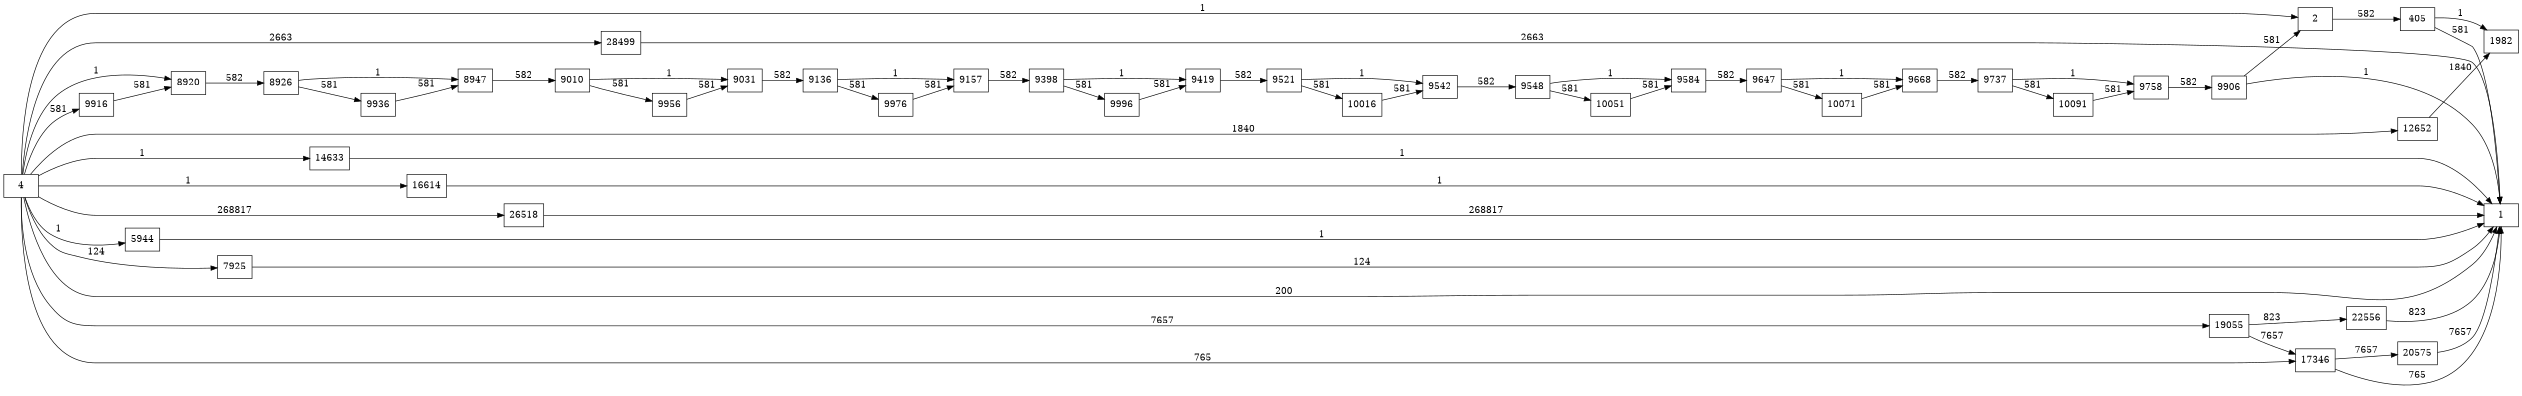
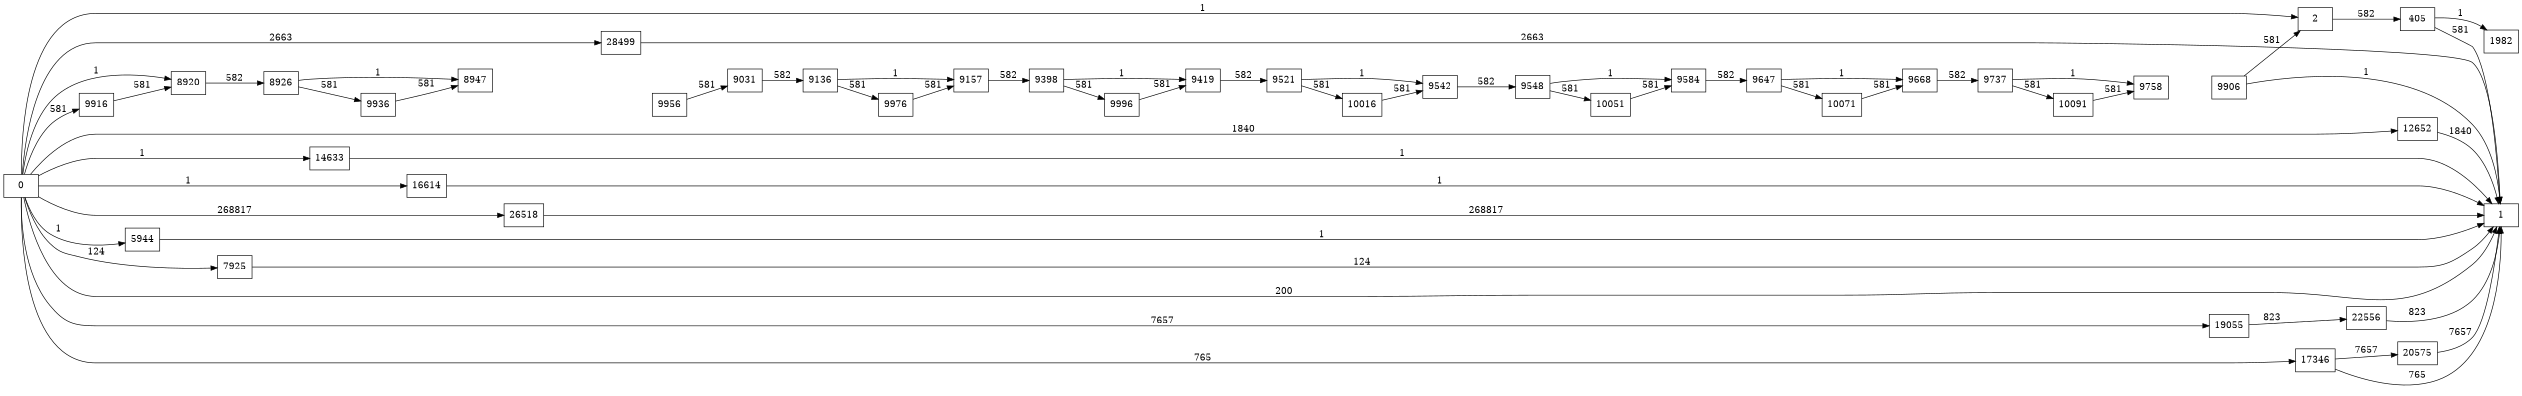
(572, 81) -> none
(2187, 88) -> none
(2457, 88) -> (2478, 155)
(21, 186) -> (21, 186)
(2269, 345) -> none
